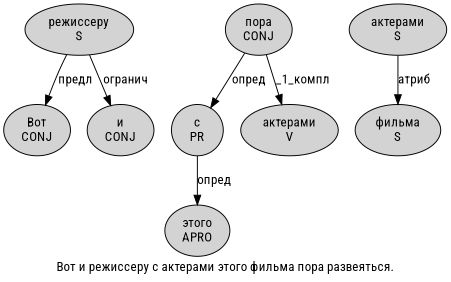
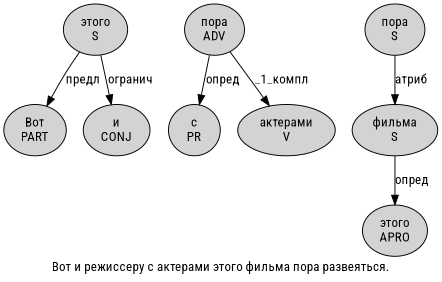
(79, 30) -> (96, 30)
(259, 30) -> (215, 30)
(398, 30) -> (395, 30)
(37, 130) -> (35, 130)
(197, 175) -> (395, 175)
